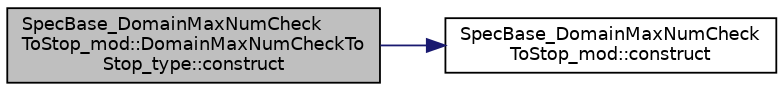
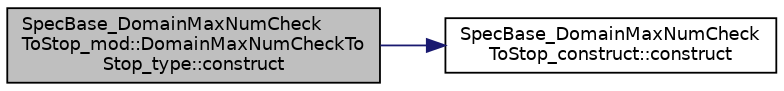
(611, 45) -> (611, 45)
